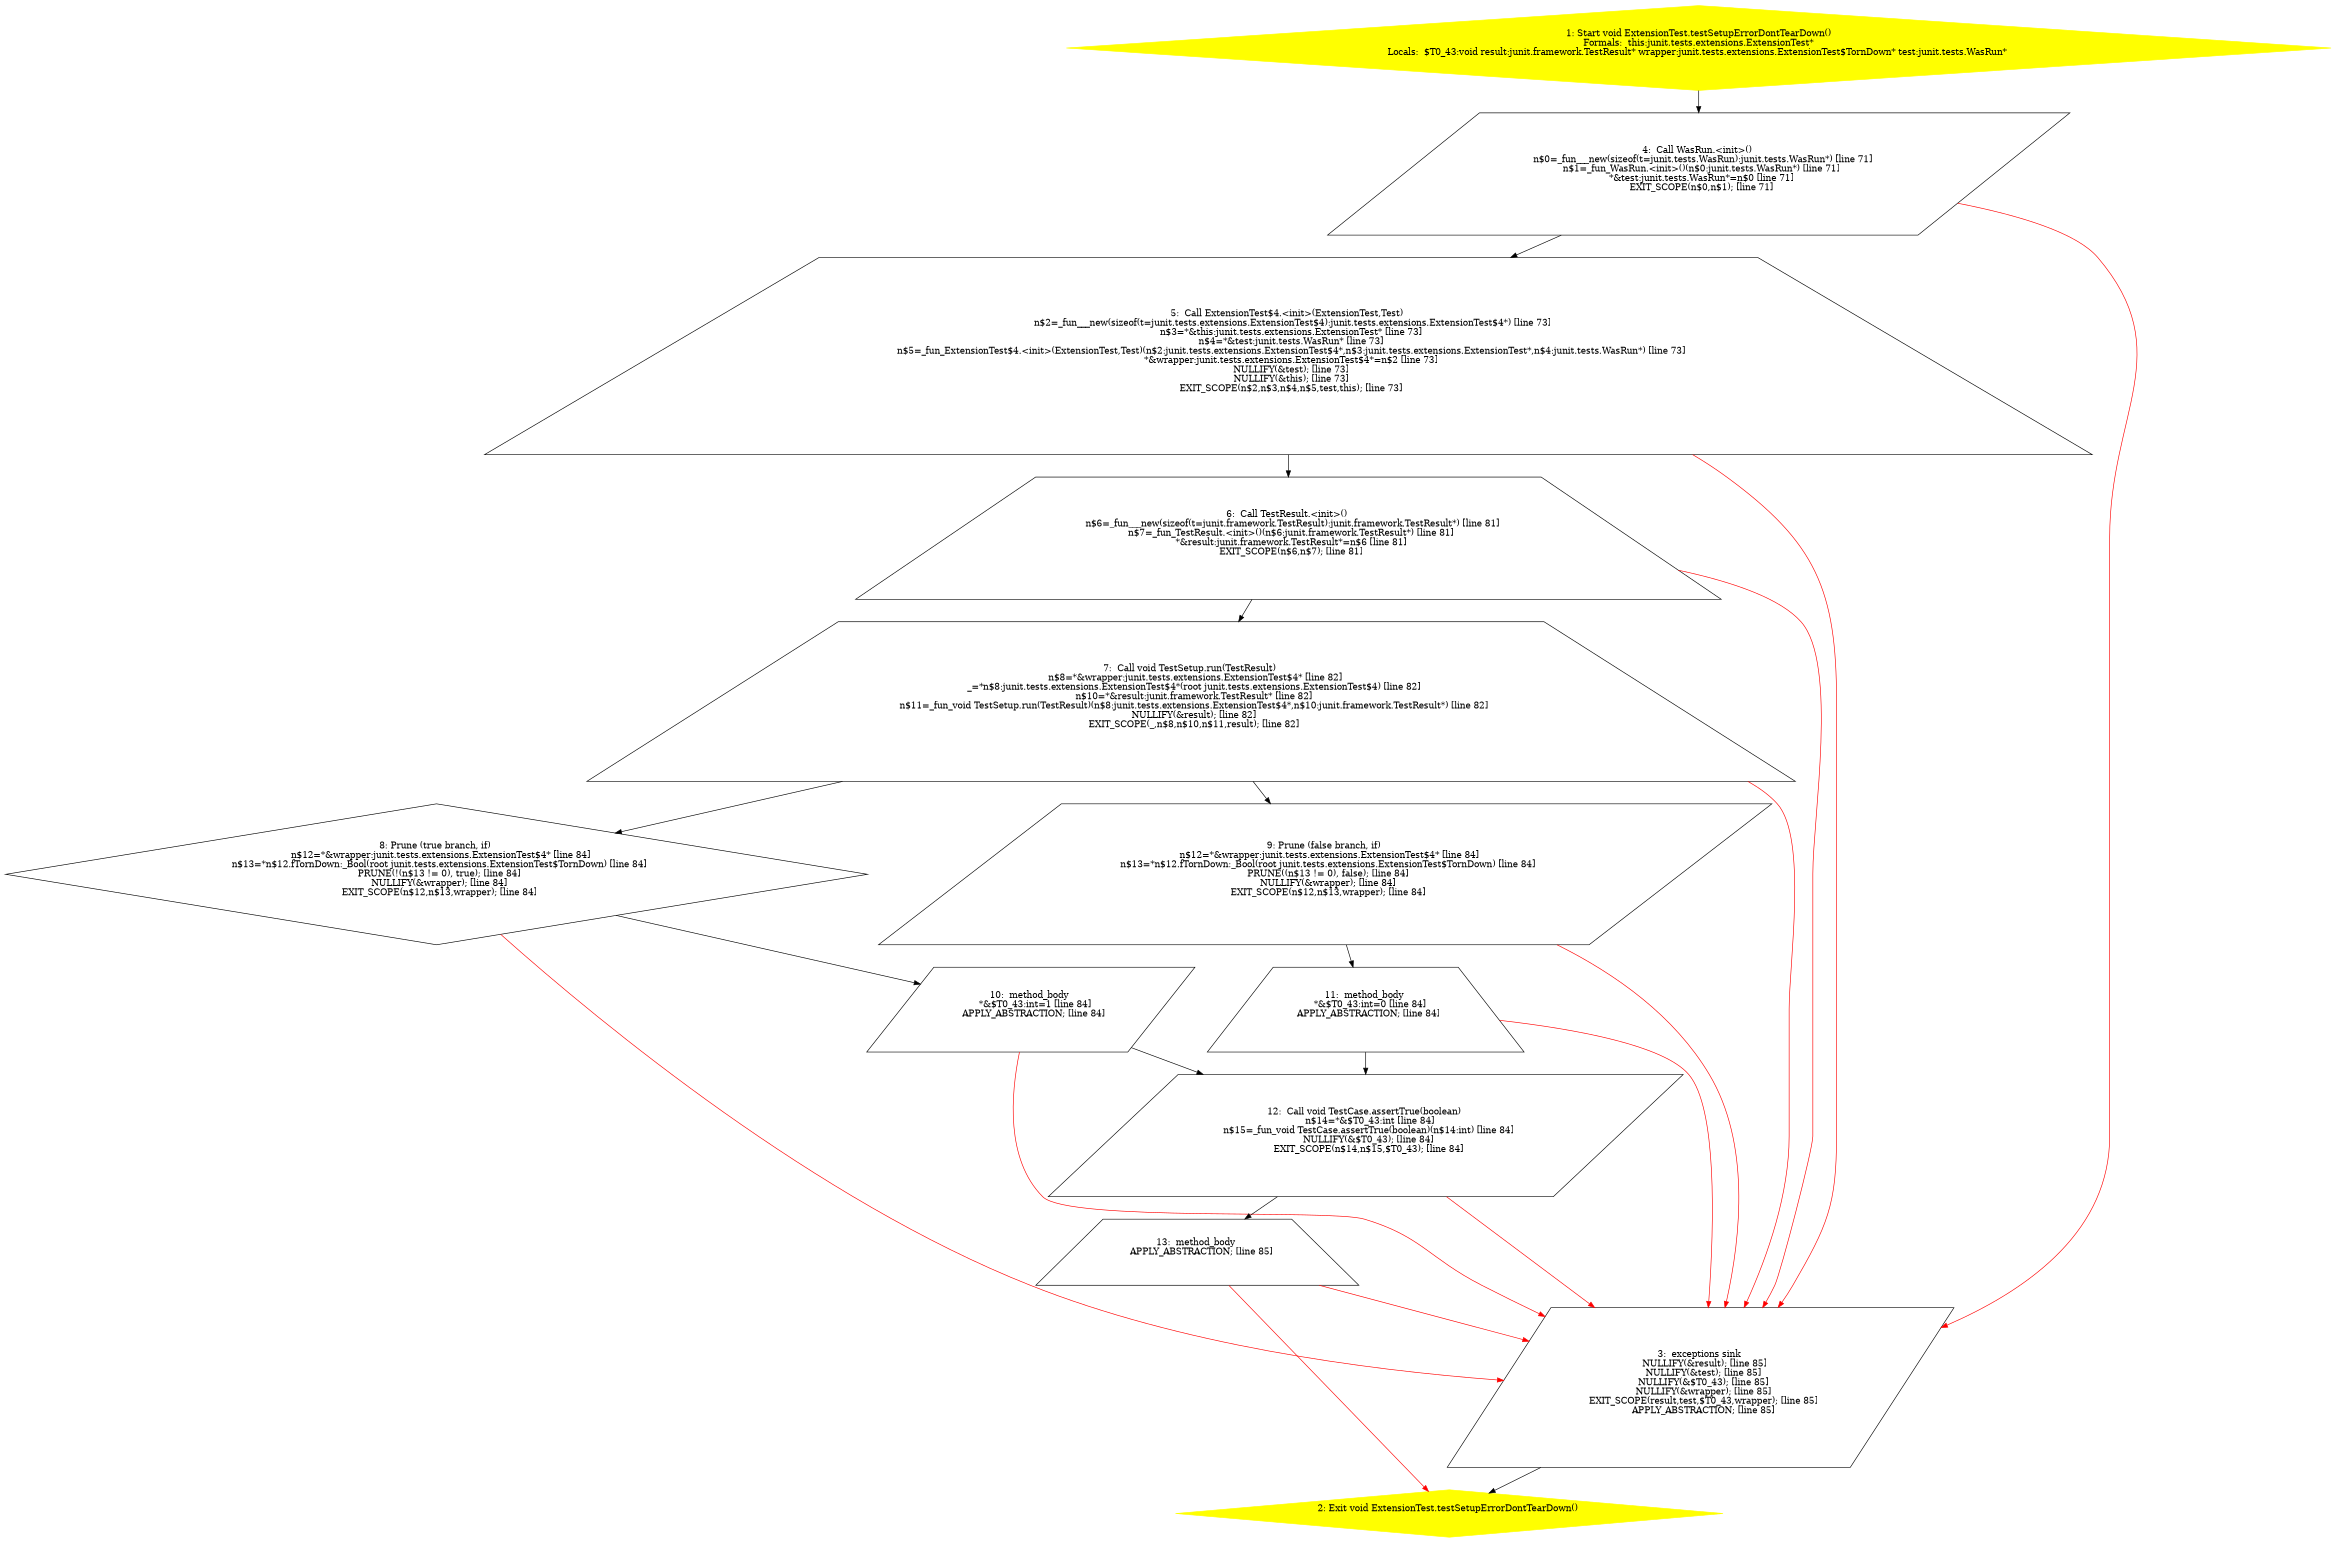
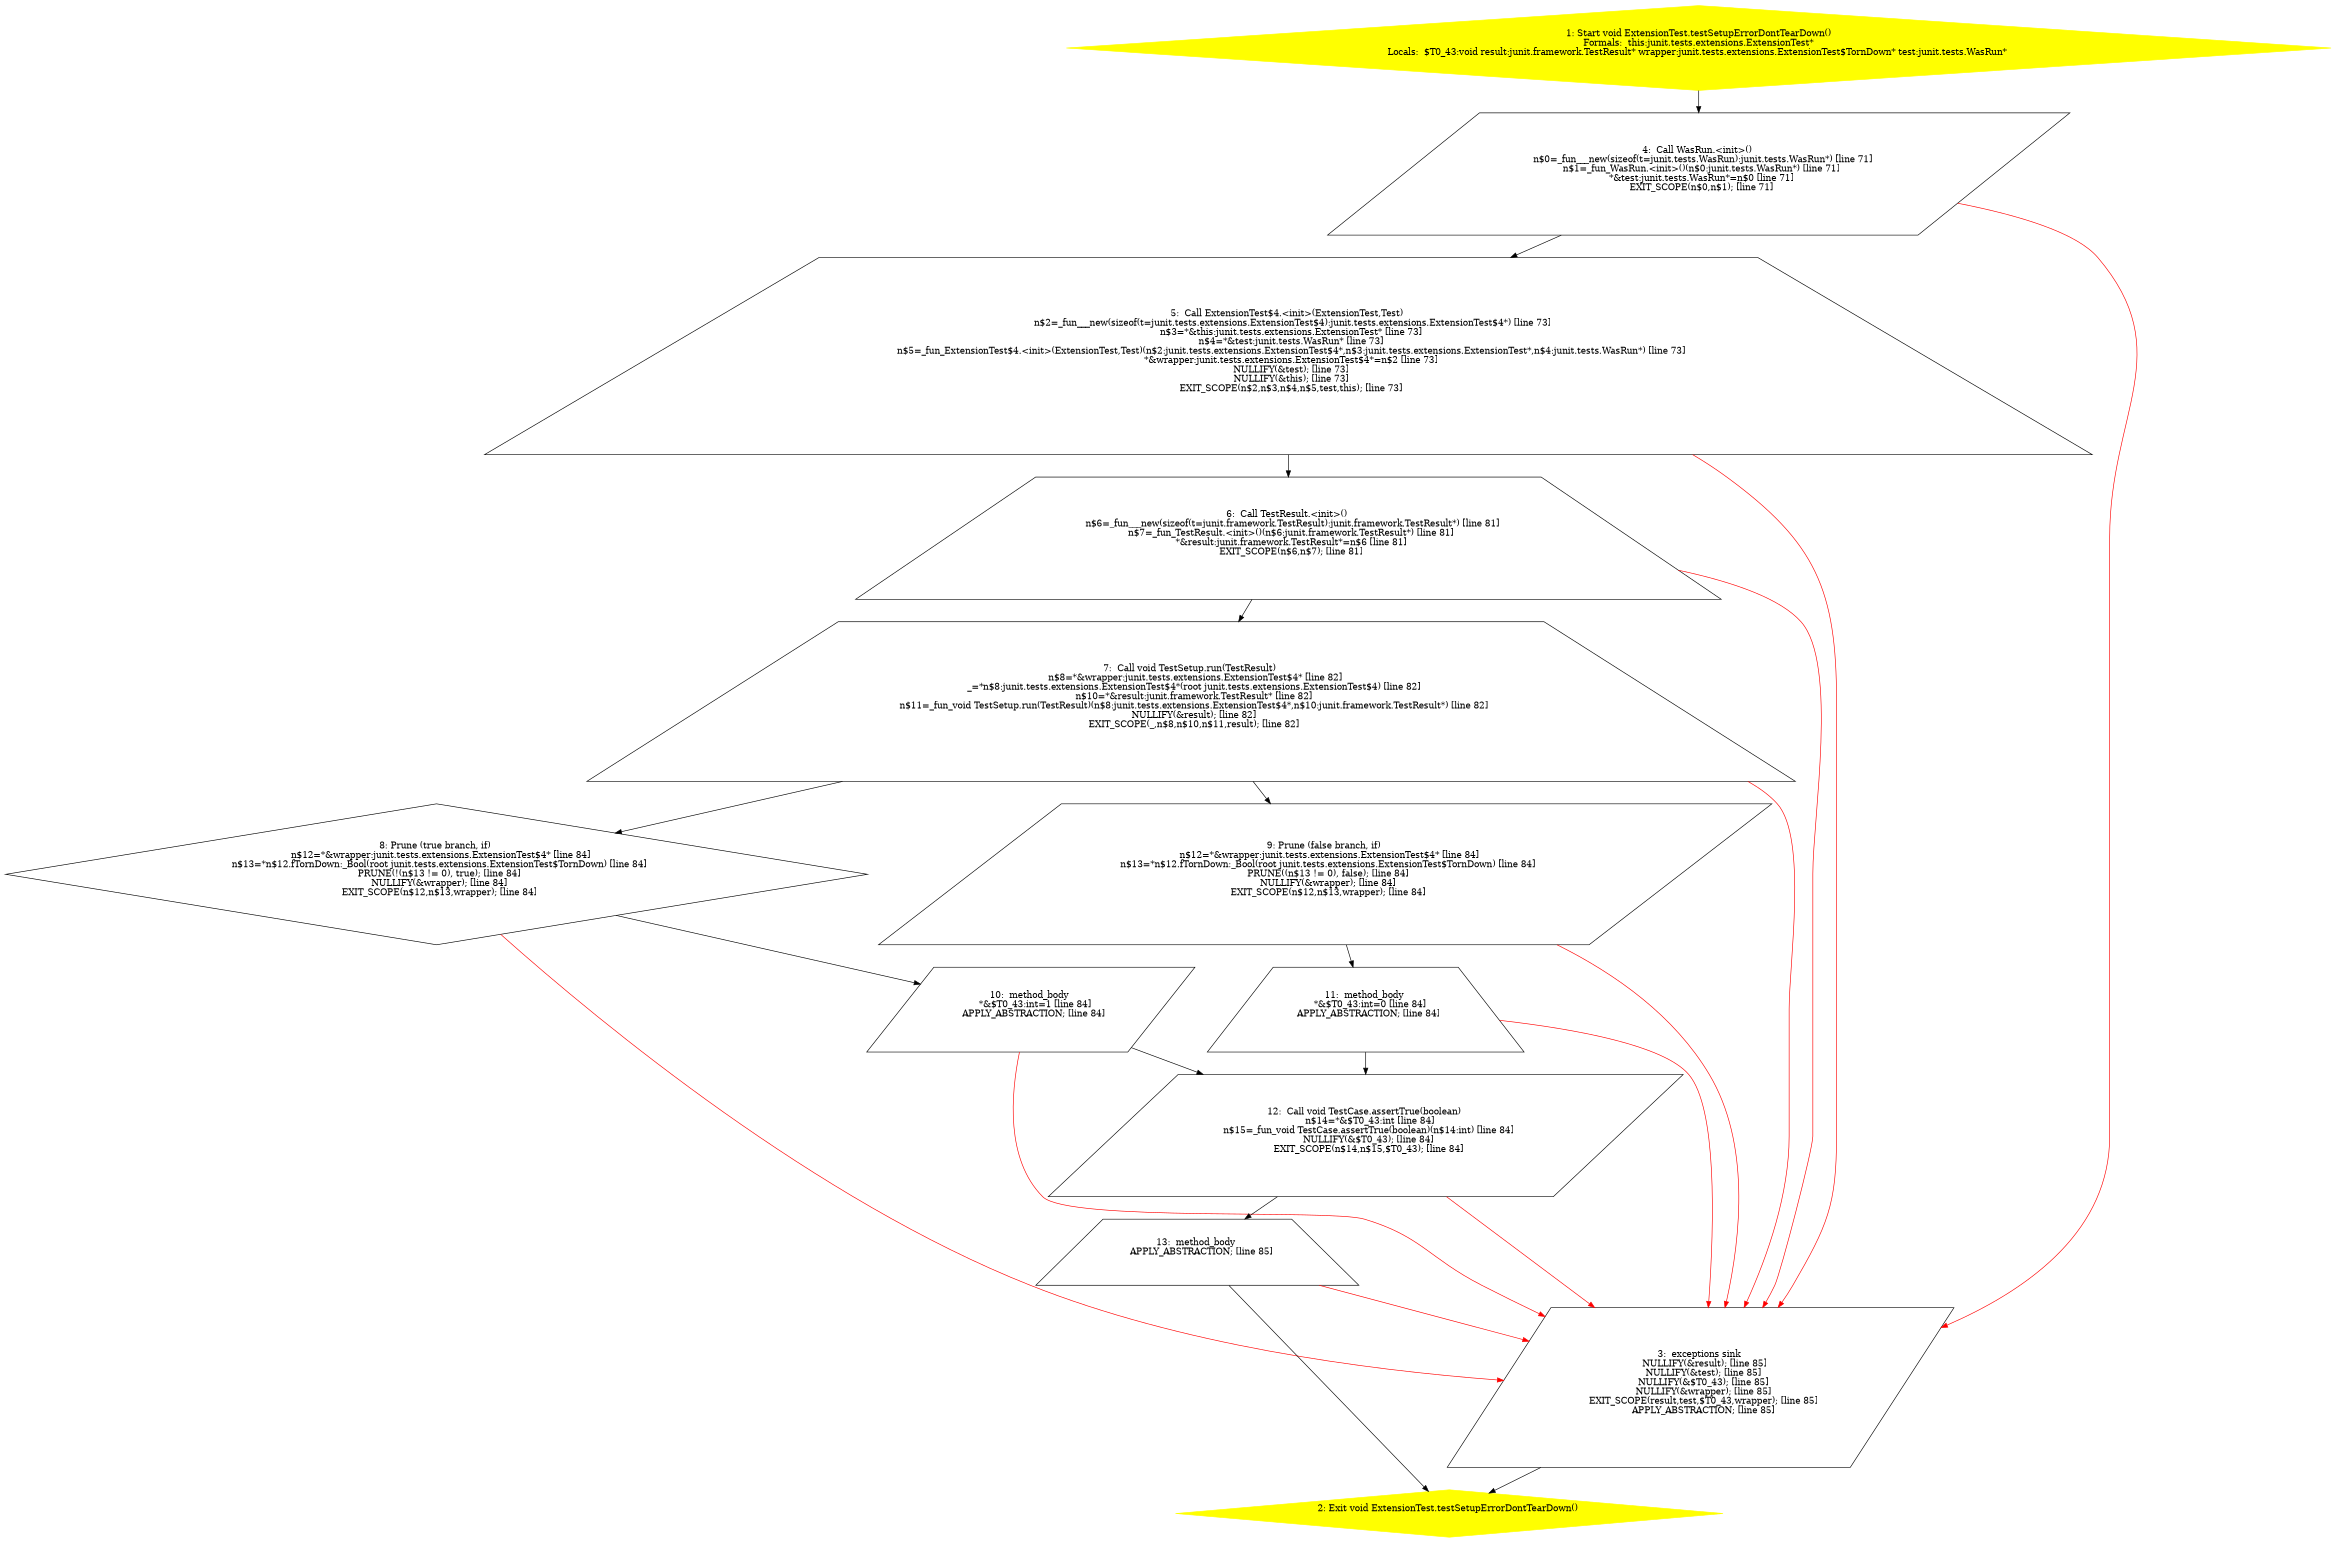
(1326, 1386) -> (1326, 1386)
